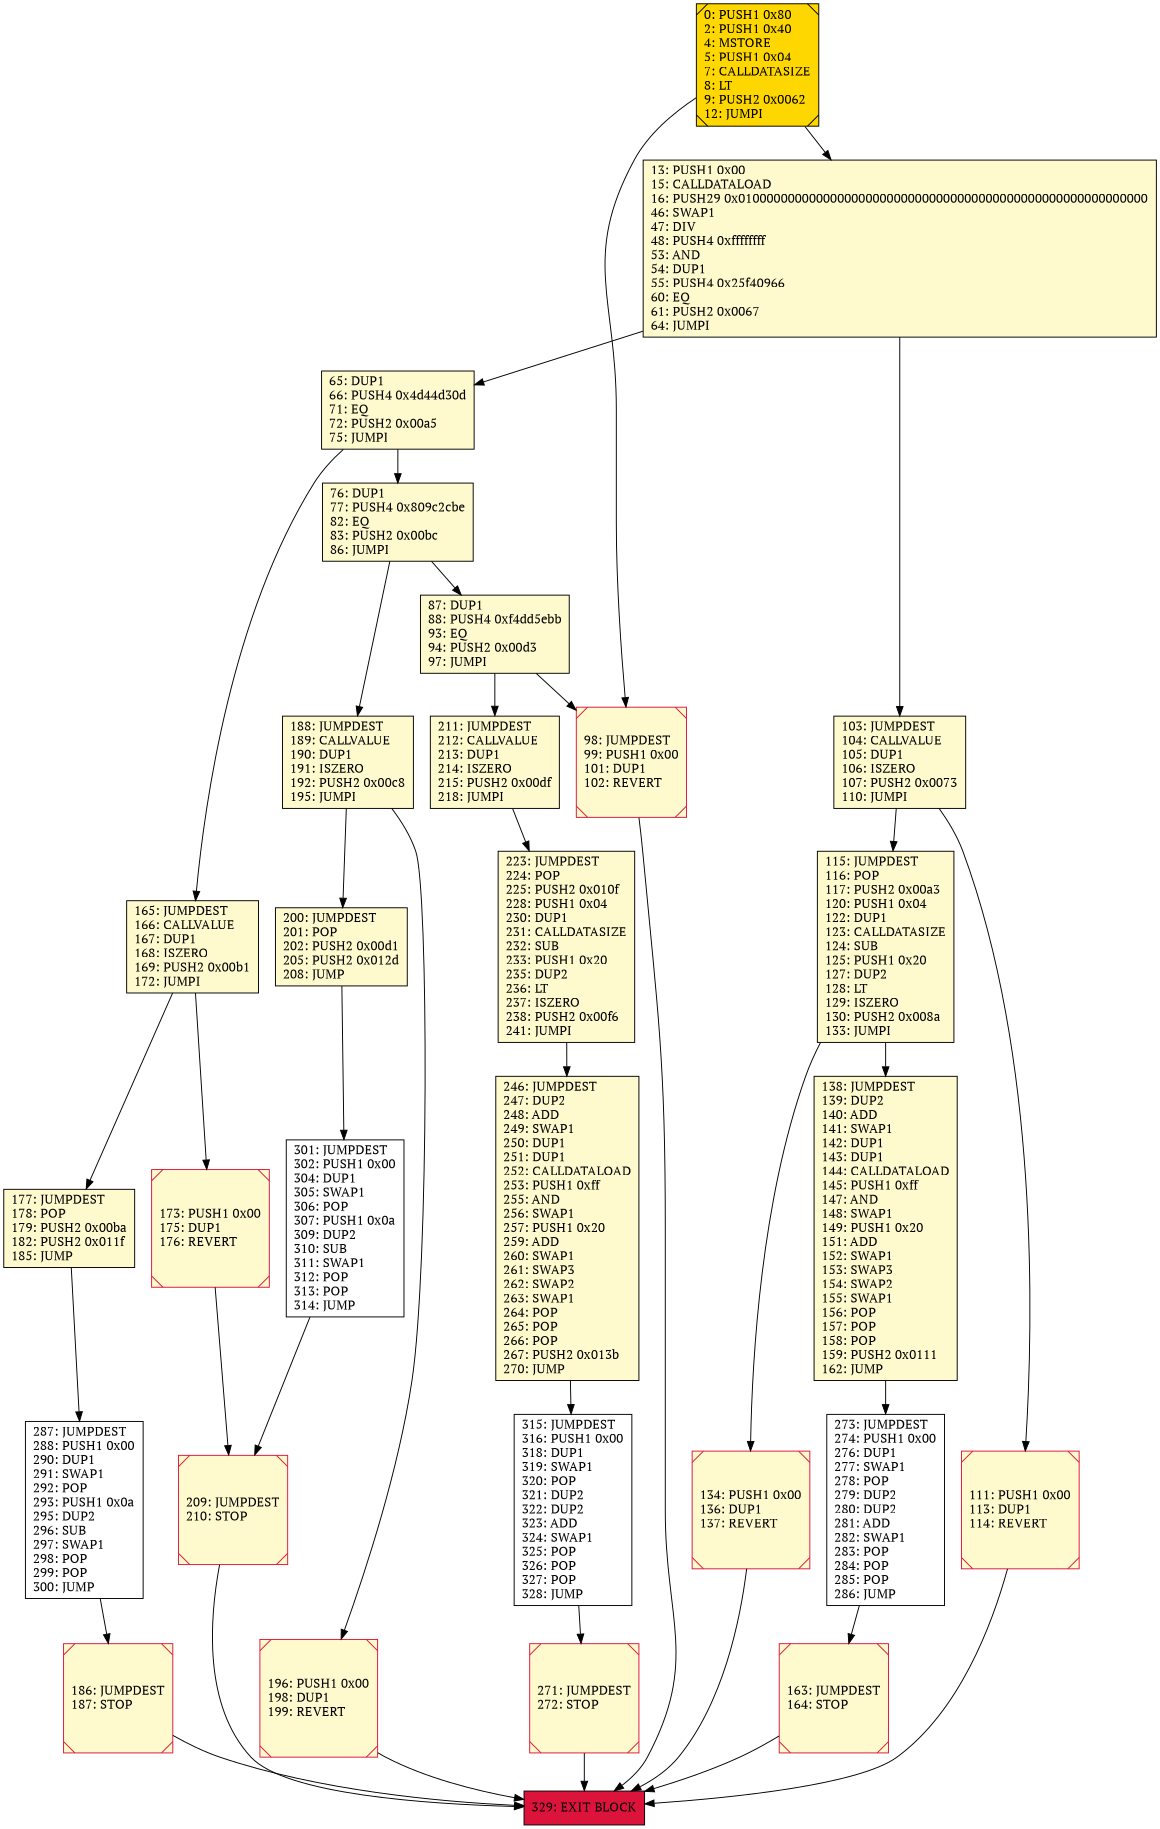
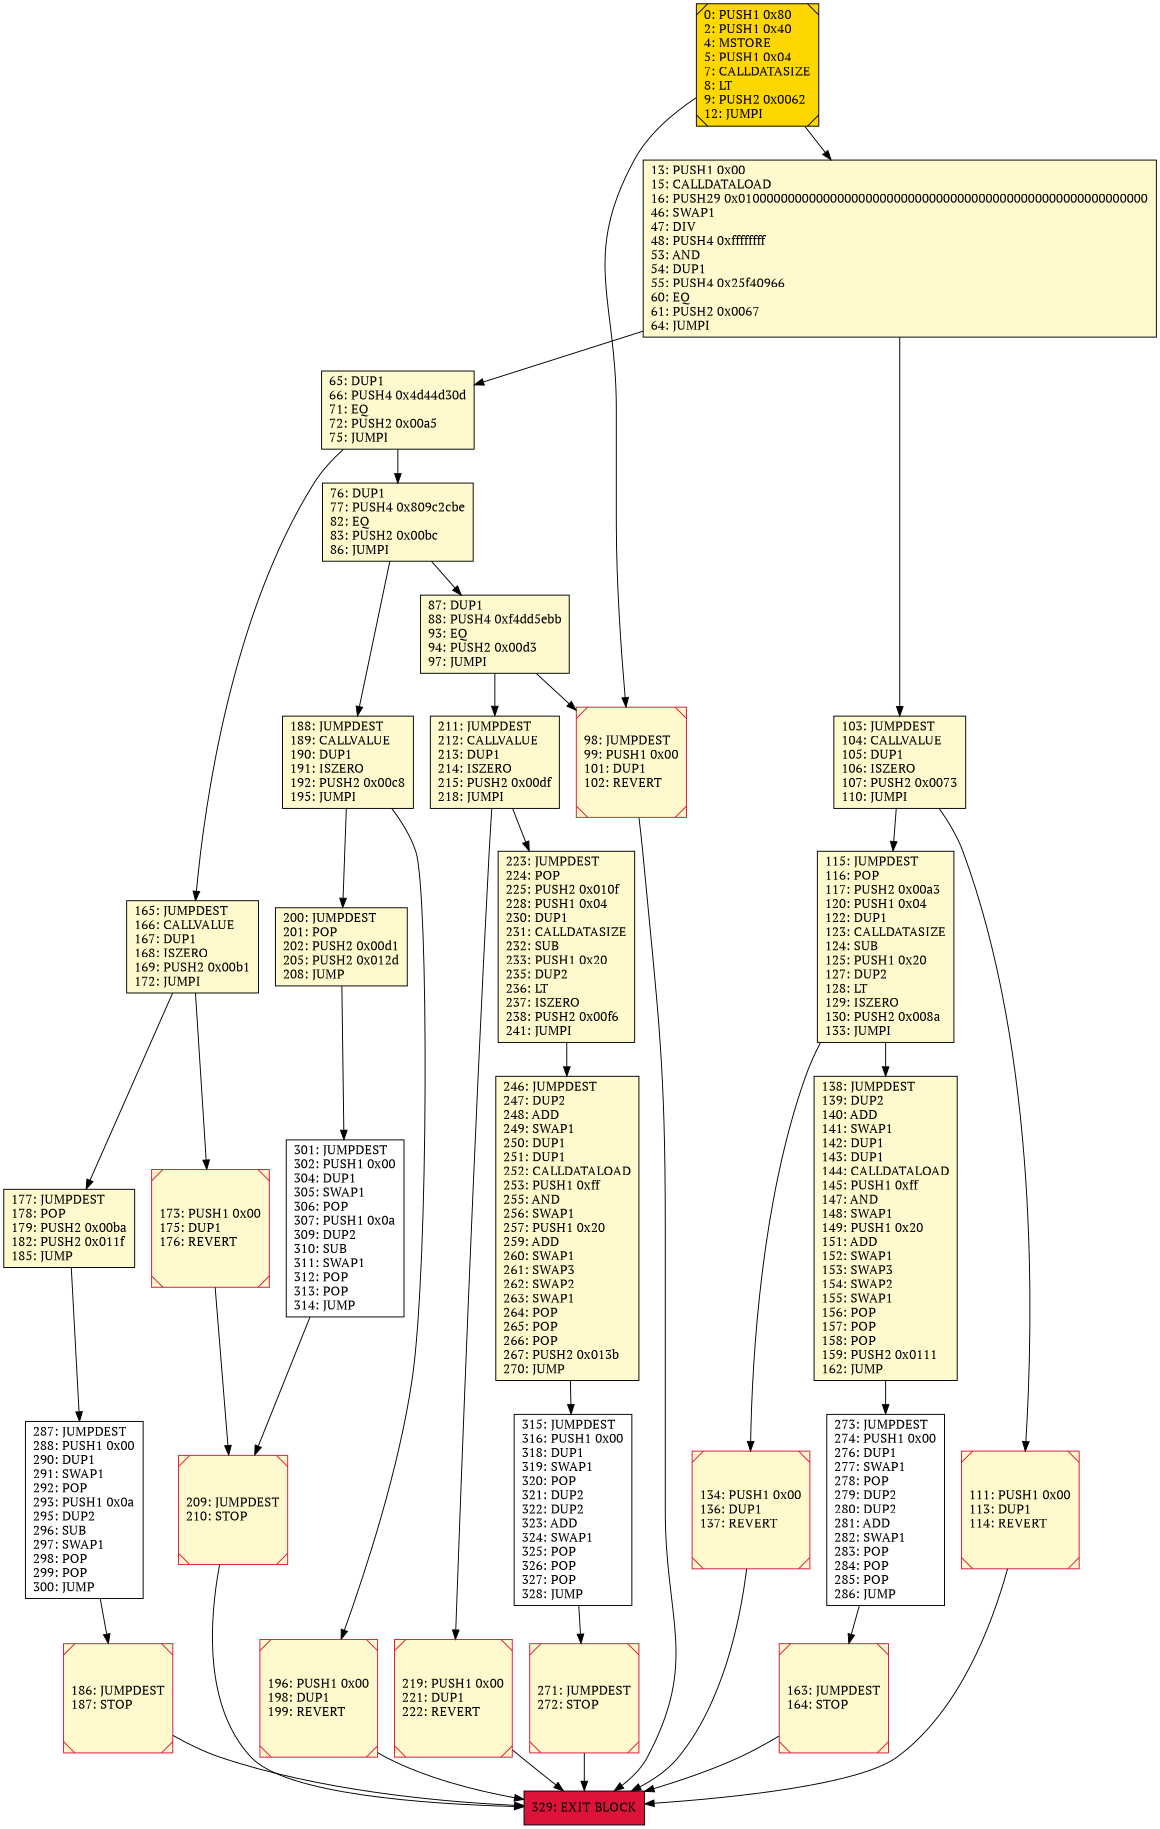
none -> (453, 1698)
